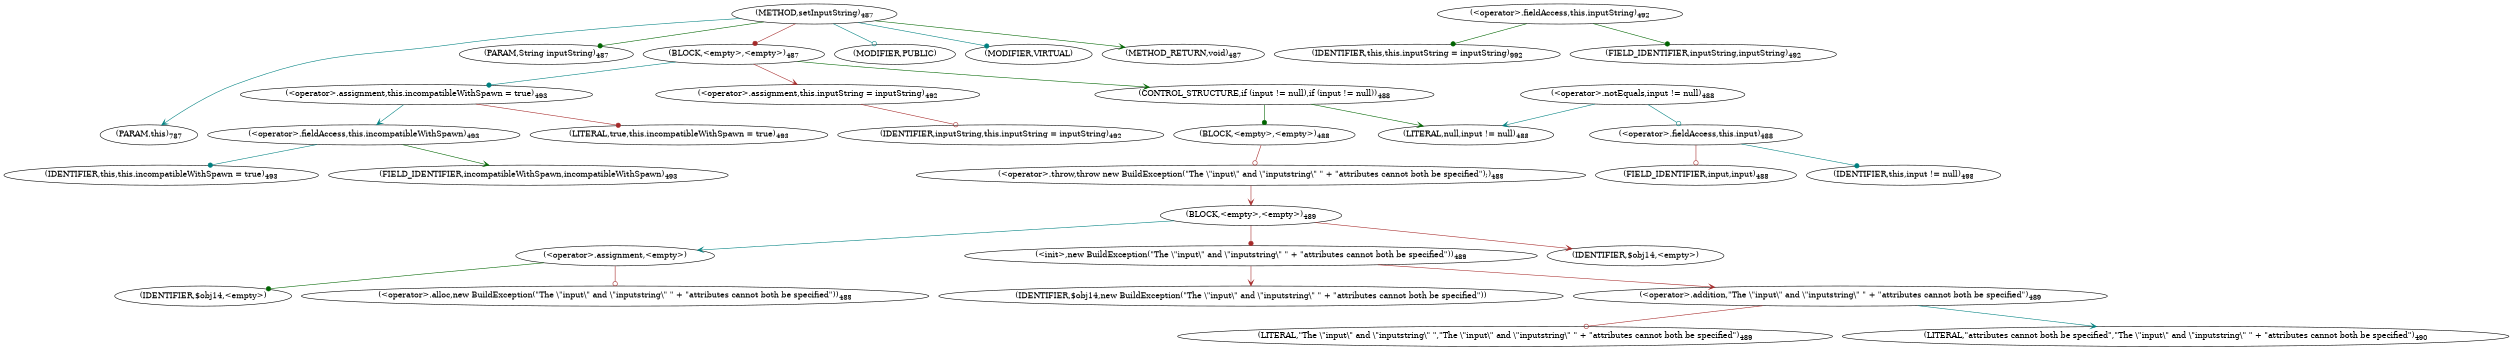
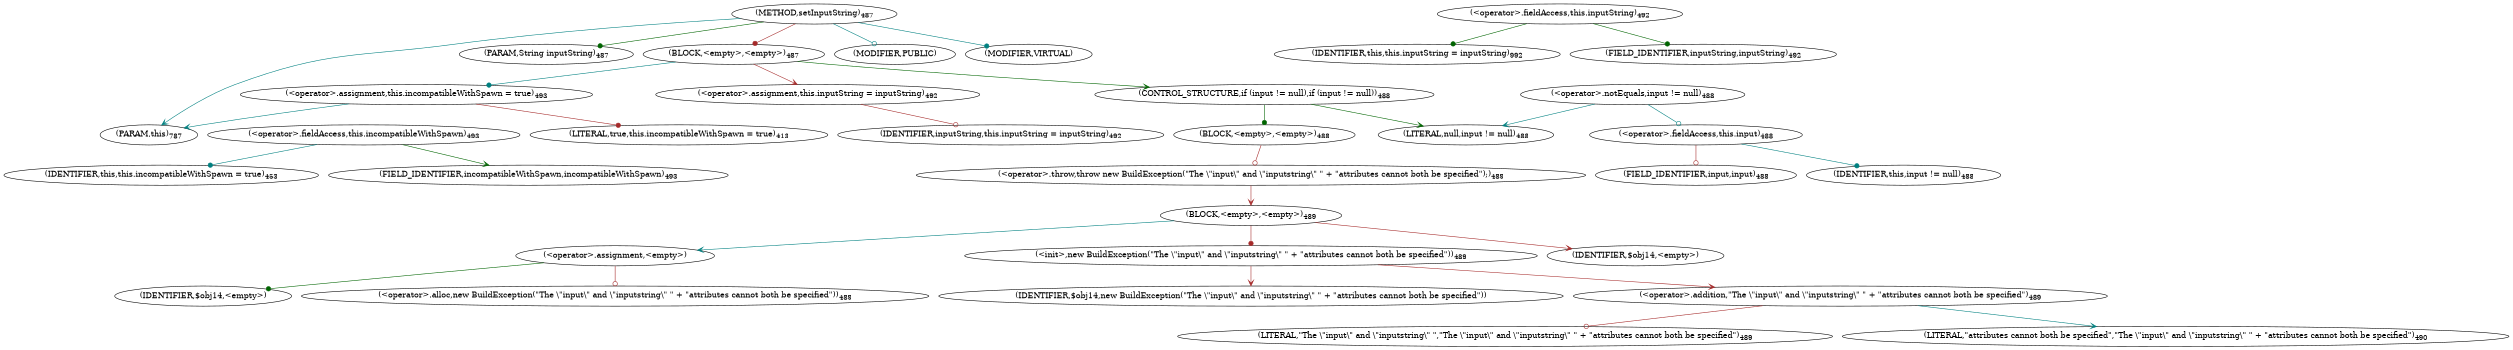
(1183, 54) -> none
(392, 113) -> (269, 115)
(782, 134) -> (782, 134)
(271, 174) -> (271, 174)
(1967, 174) -> (1967, 174)
